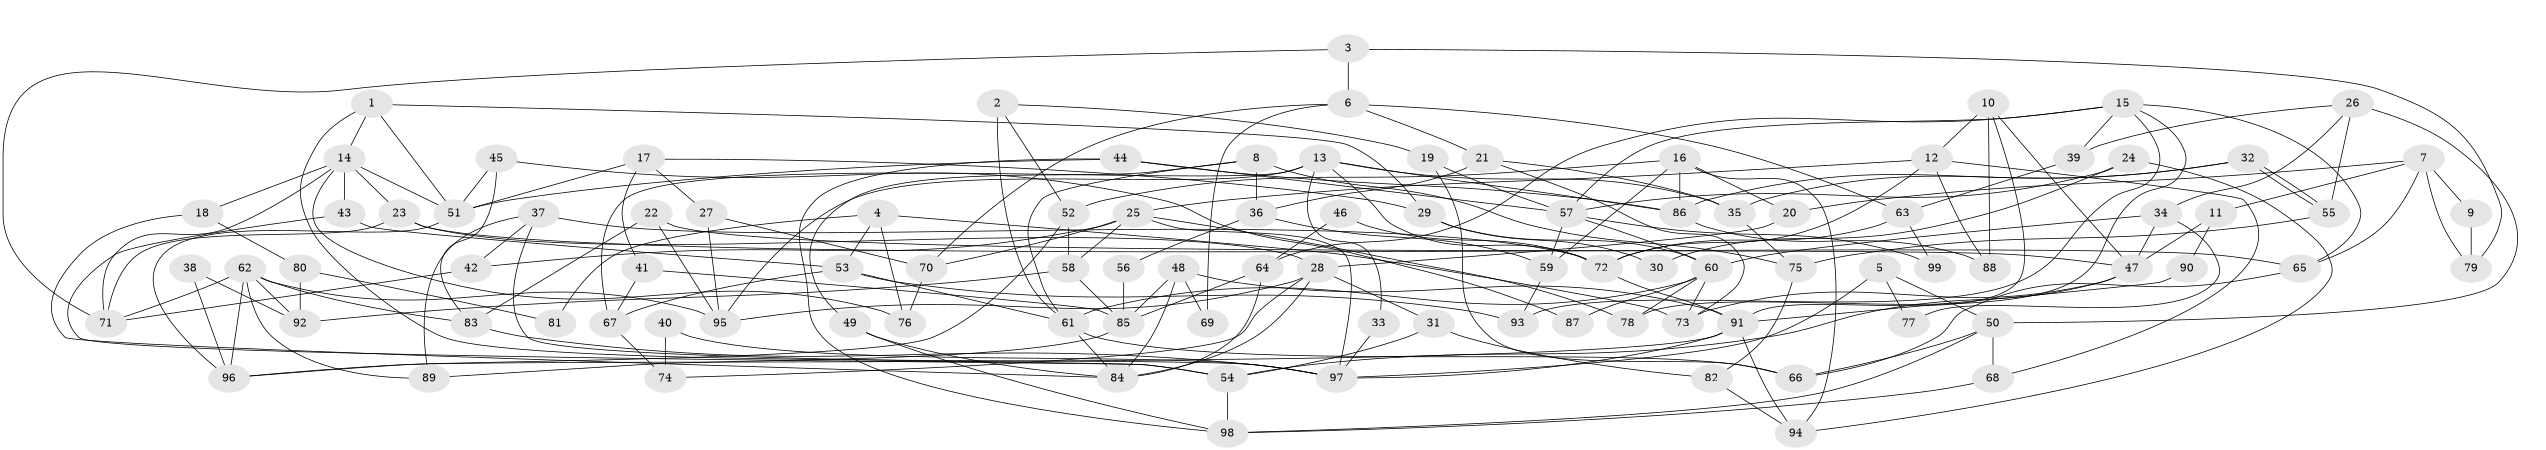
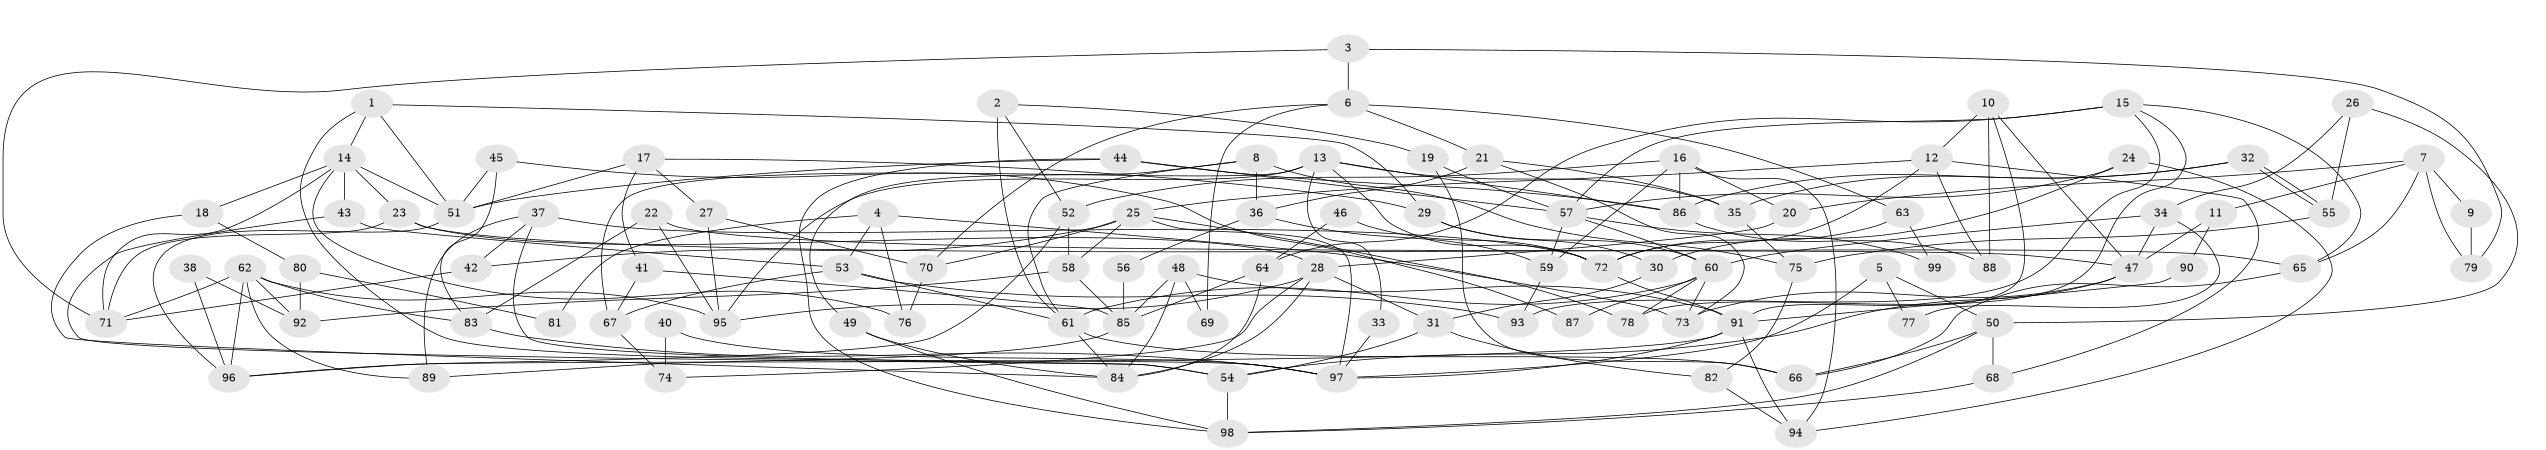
(2074, 159) -> none
none -> (1548, 300)
